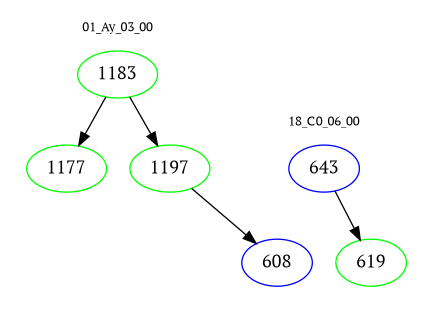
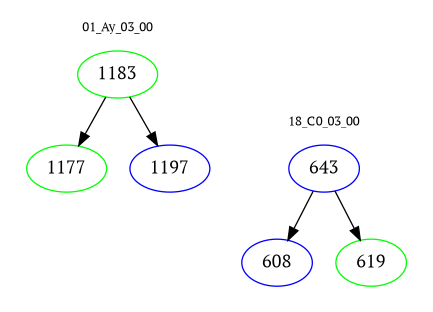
(324, 122) -> (324, 122)
(170, 169) -> (170, 169)
(219, 212) -> (304, 210)
